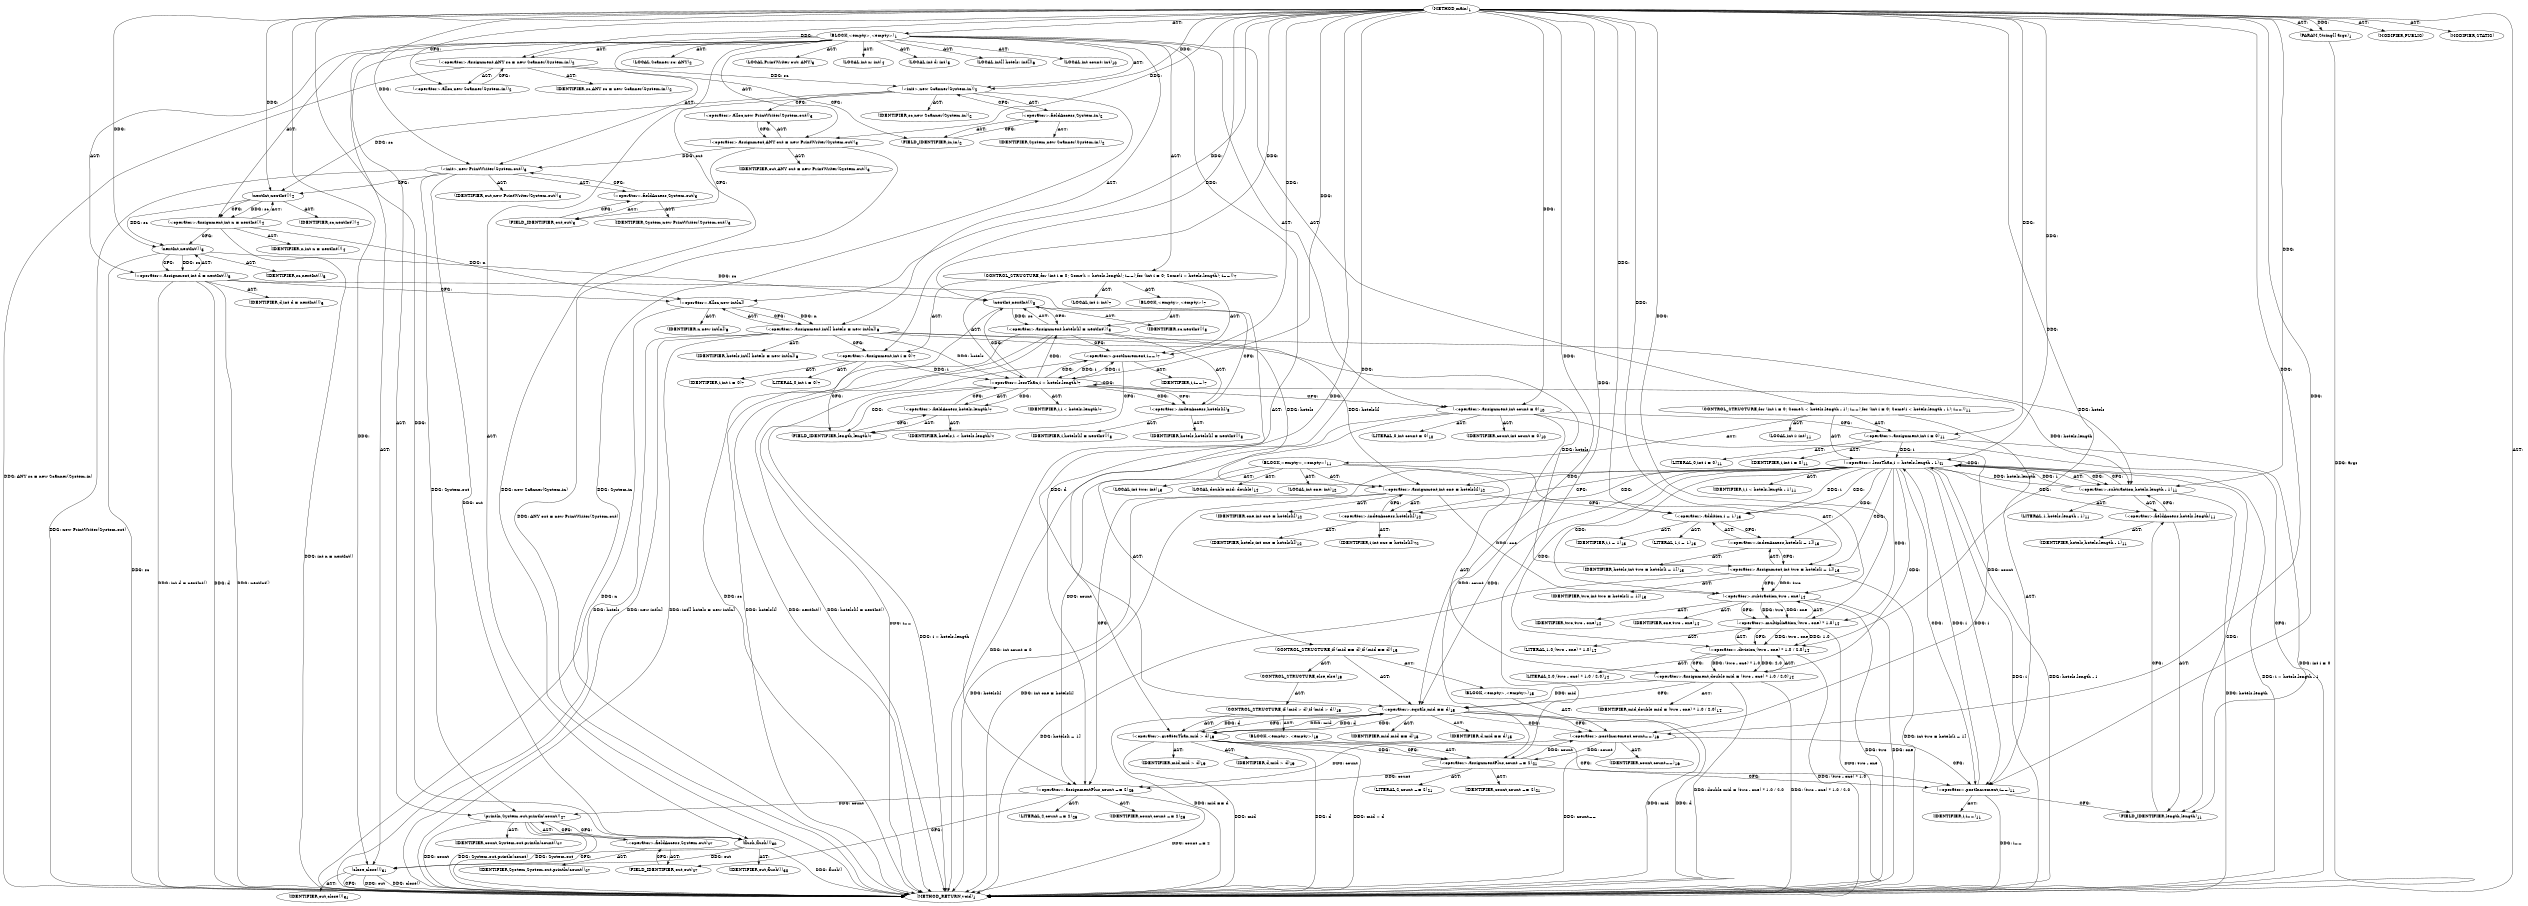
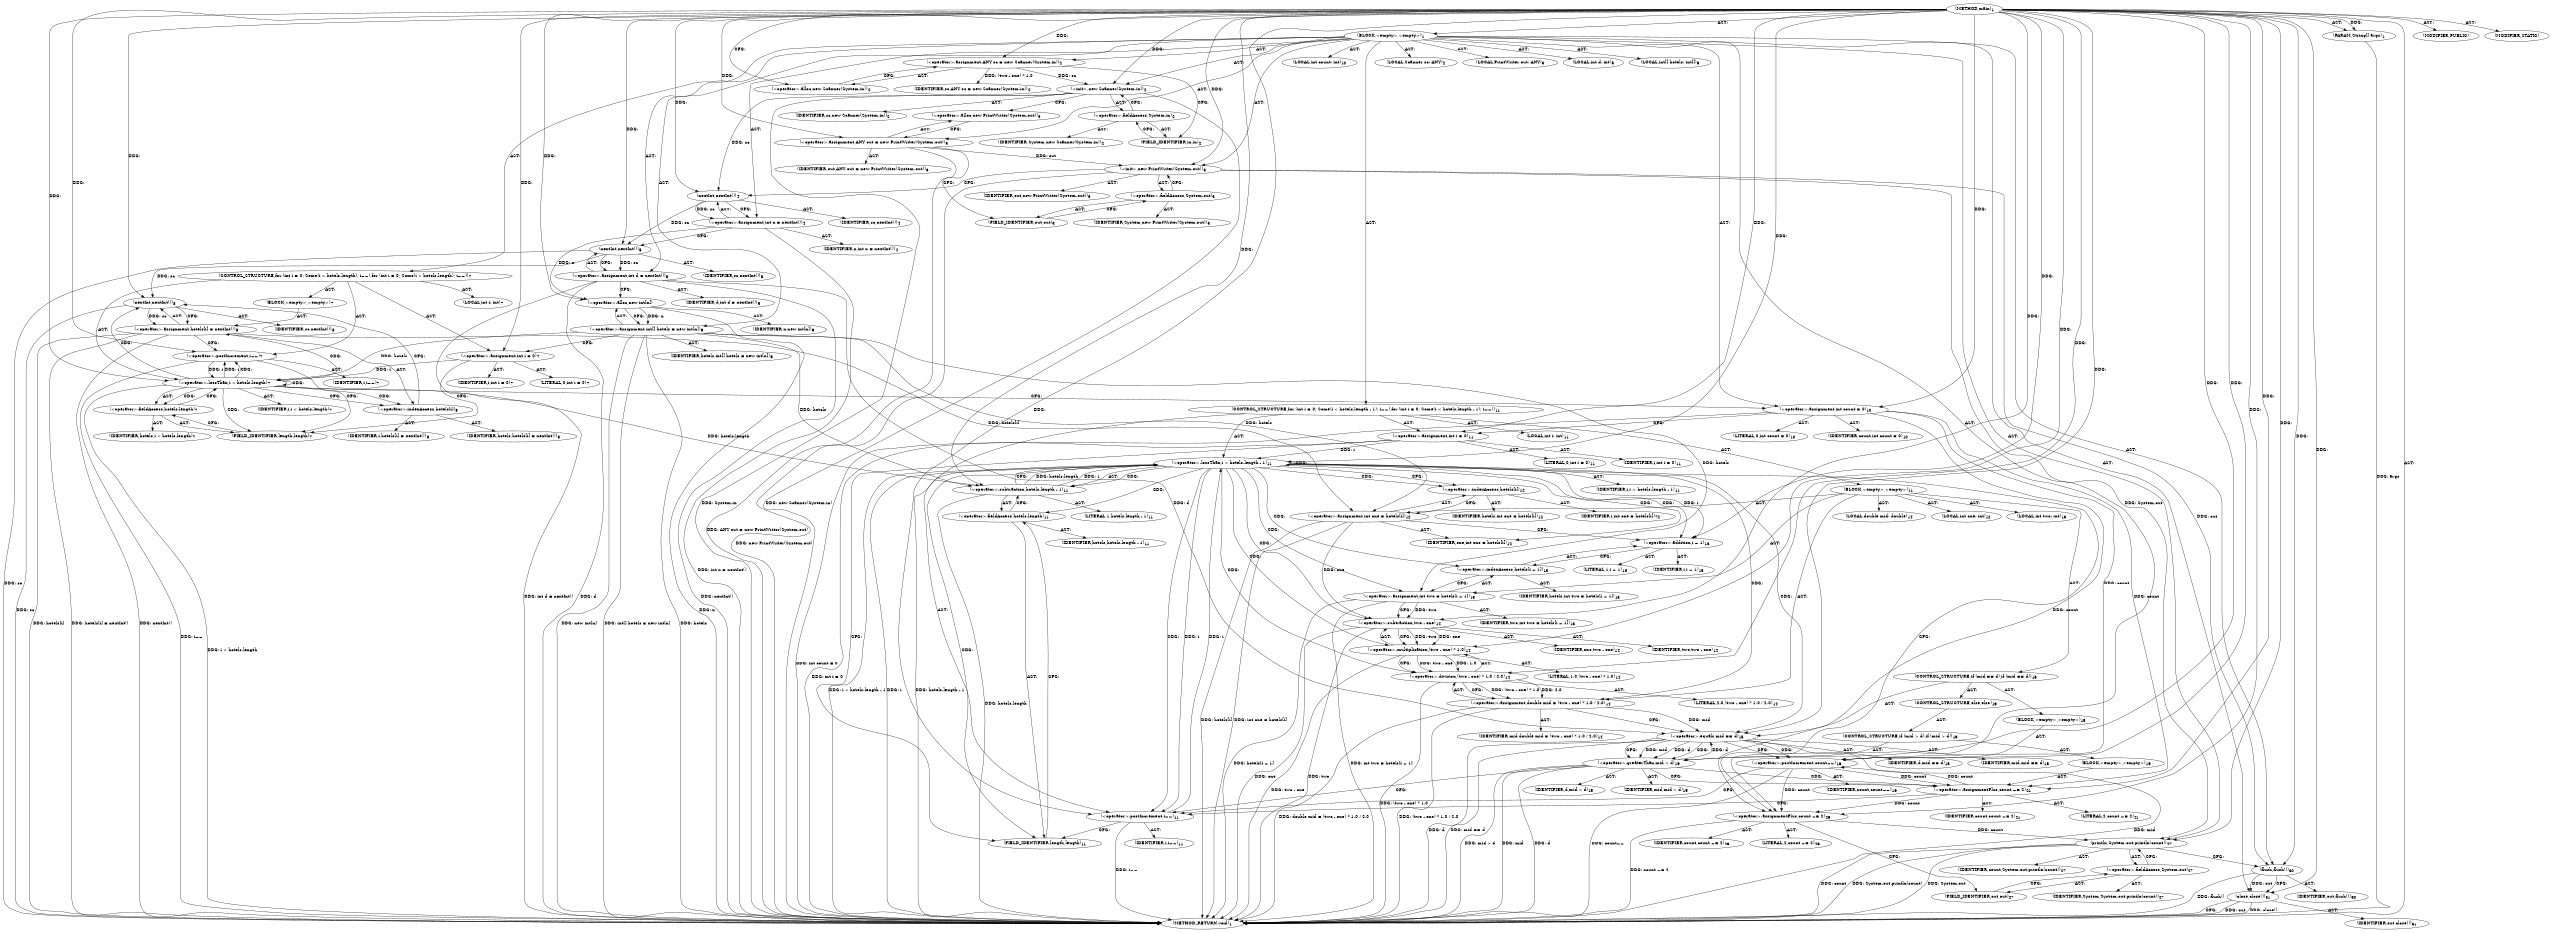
(863, 63) -> none
(572, 76) -> (1009, 76)
none -> (2280, 319)
(1941, 463) -> (1270, 463)
(1658, 471) -> (1565, 497)
(4, 773) -> none
